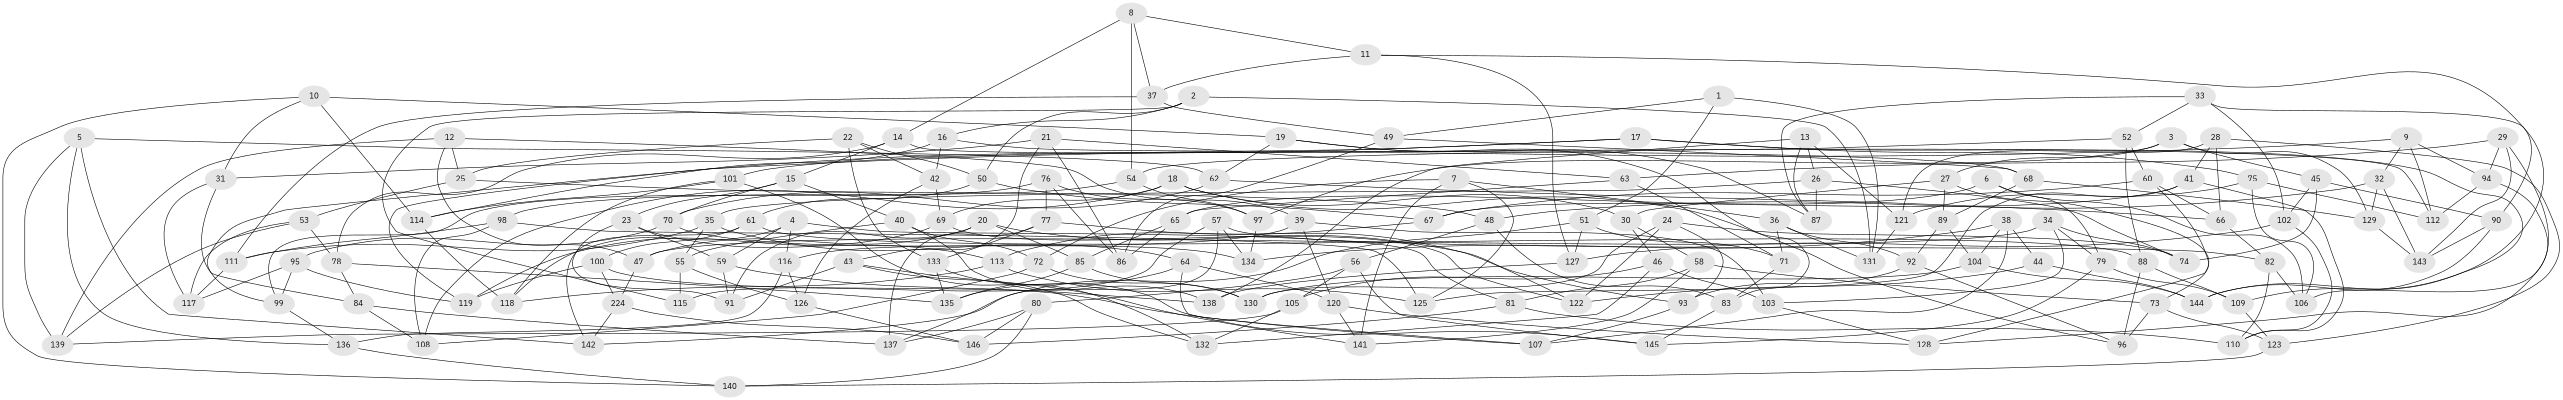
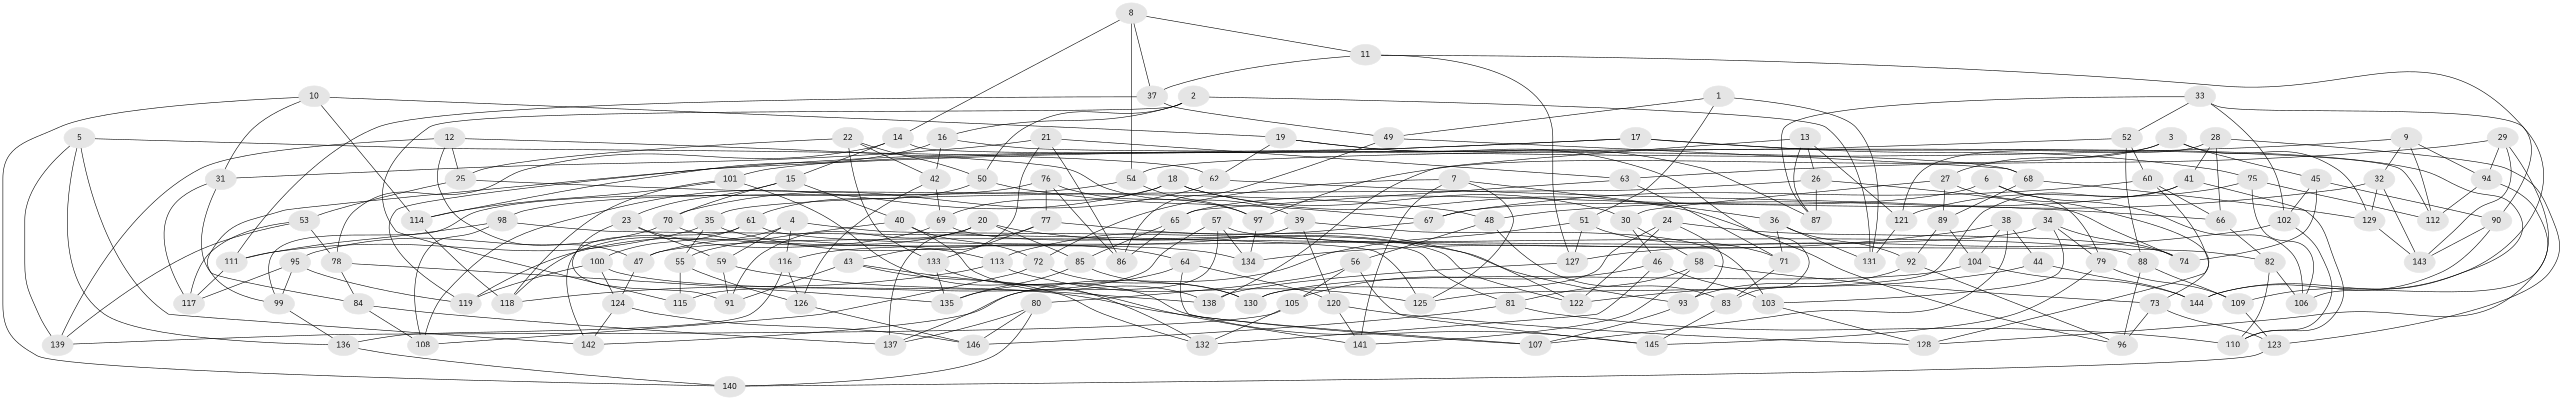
(618, 304) -> (618, 304)
